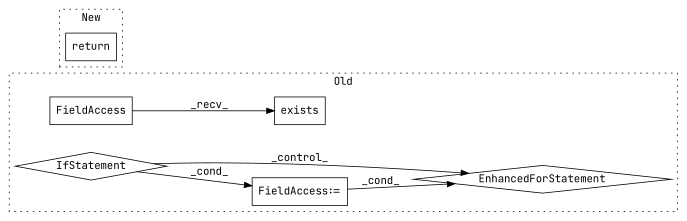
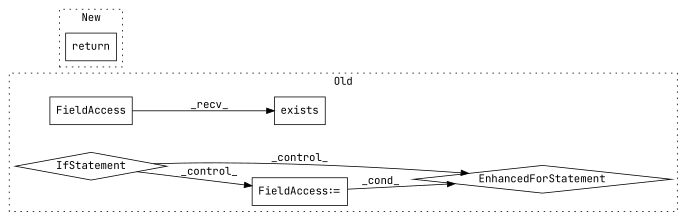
(209, 172) -> (209, 172)
